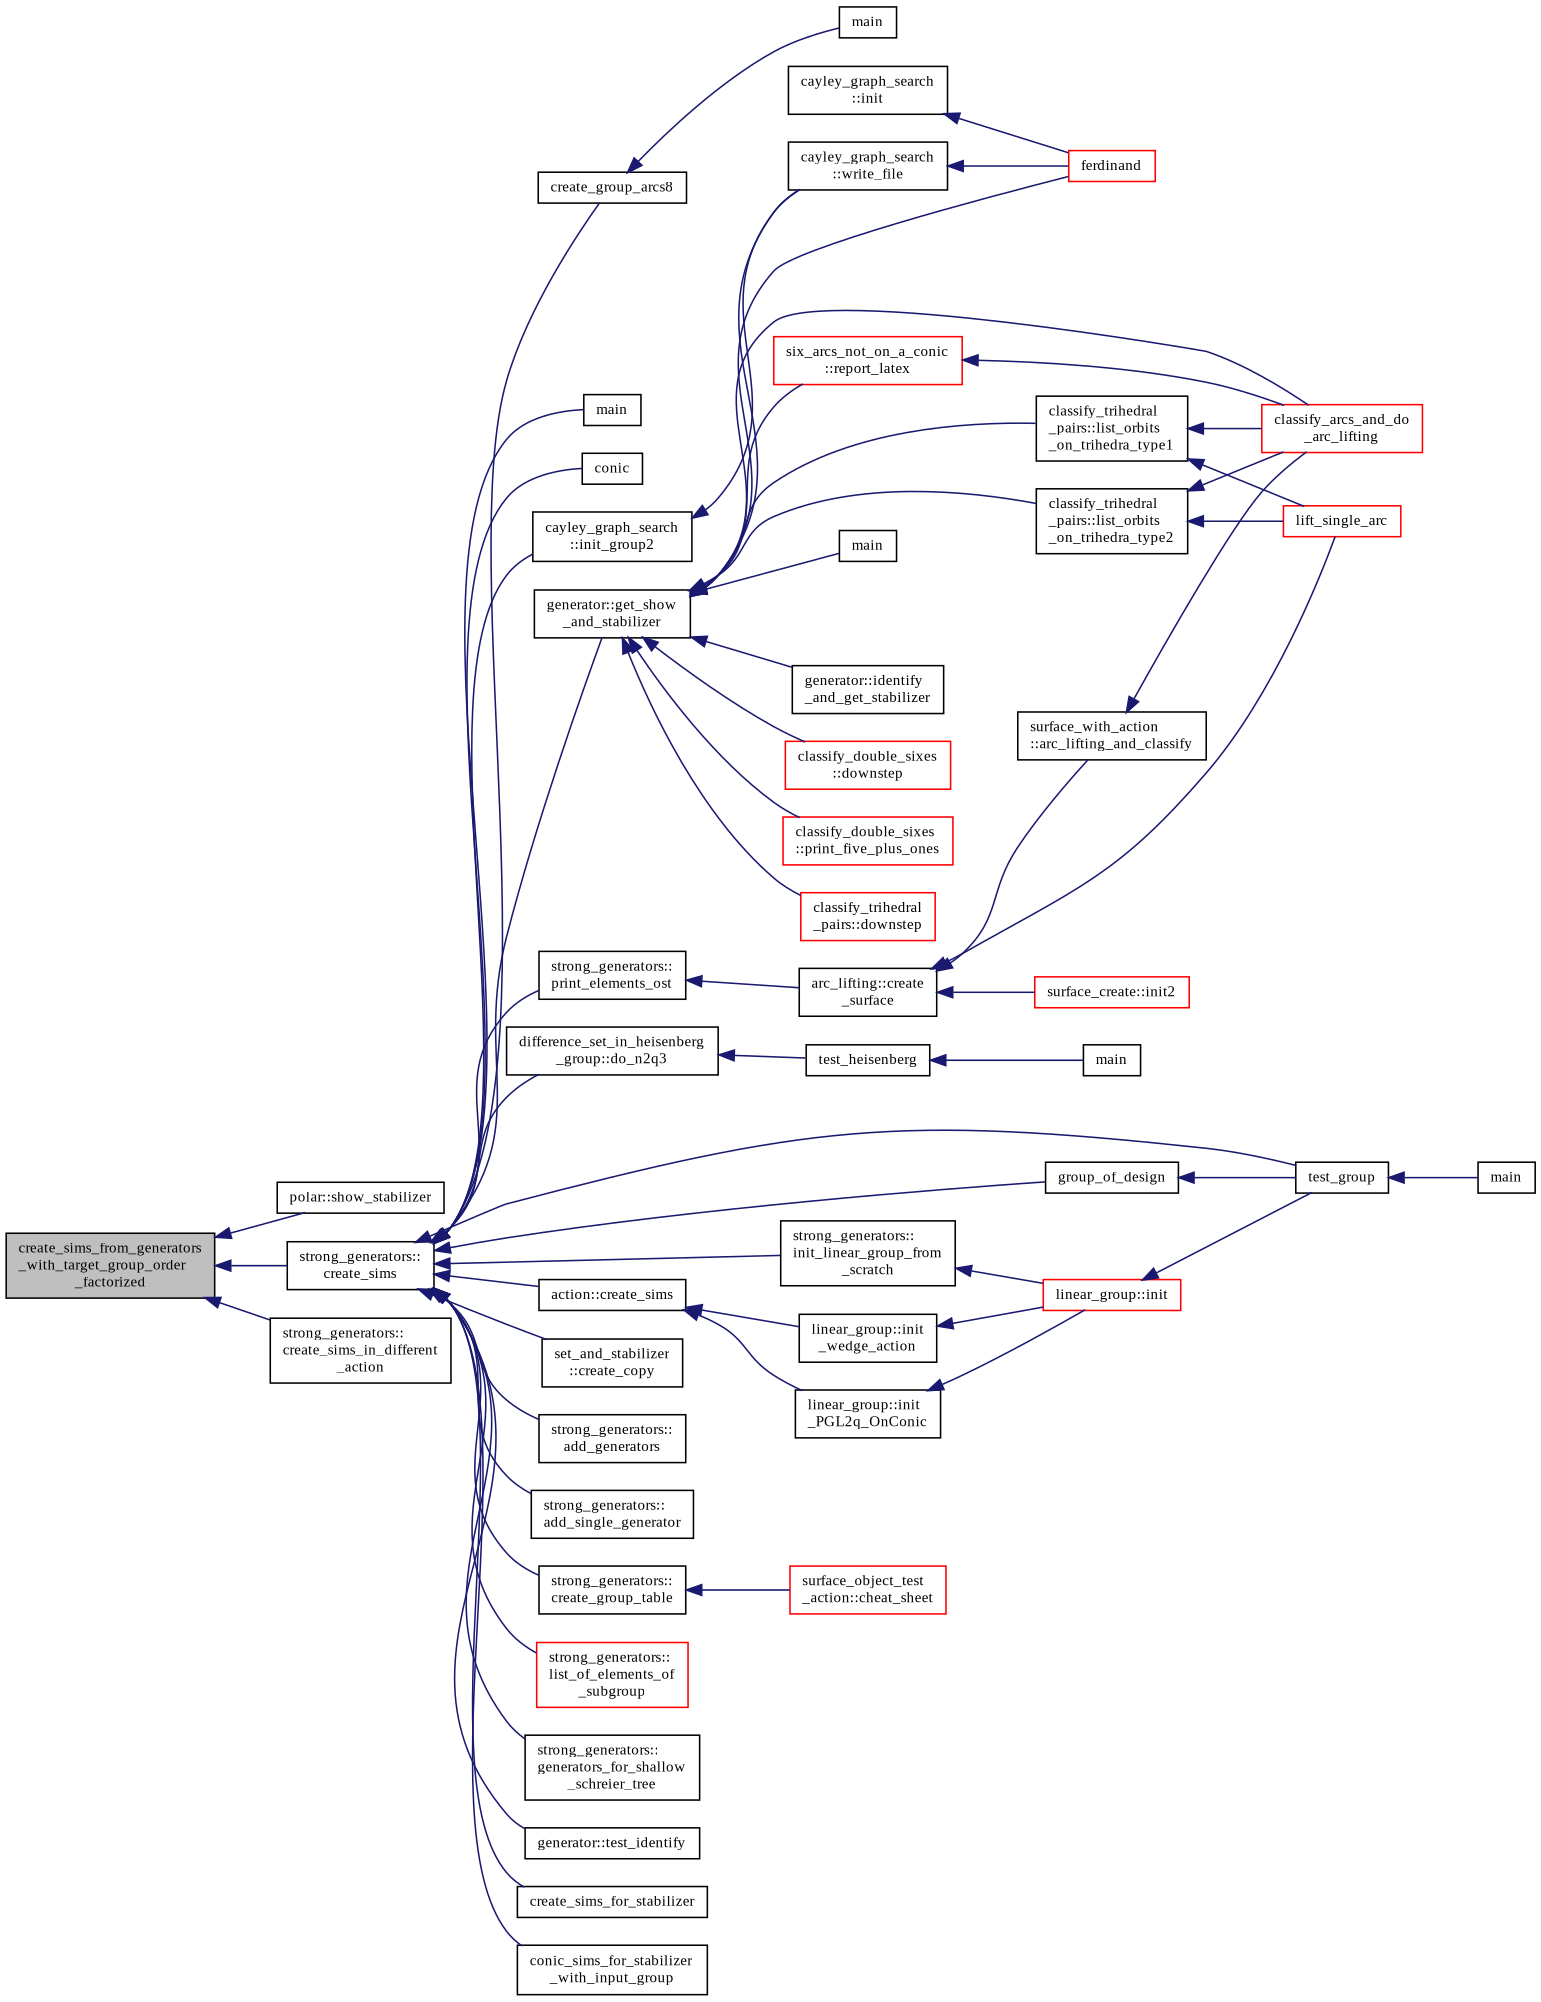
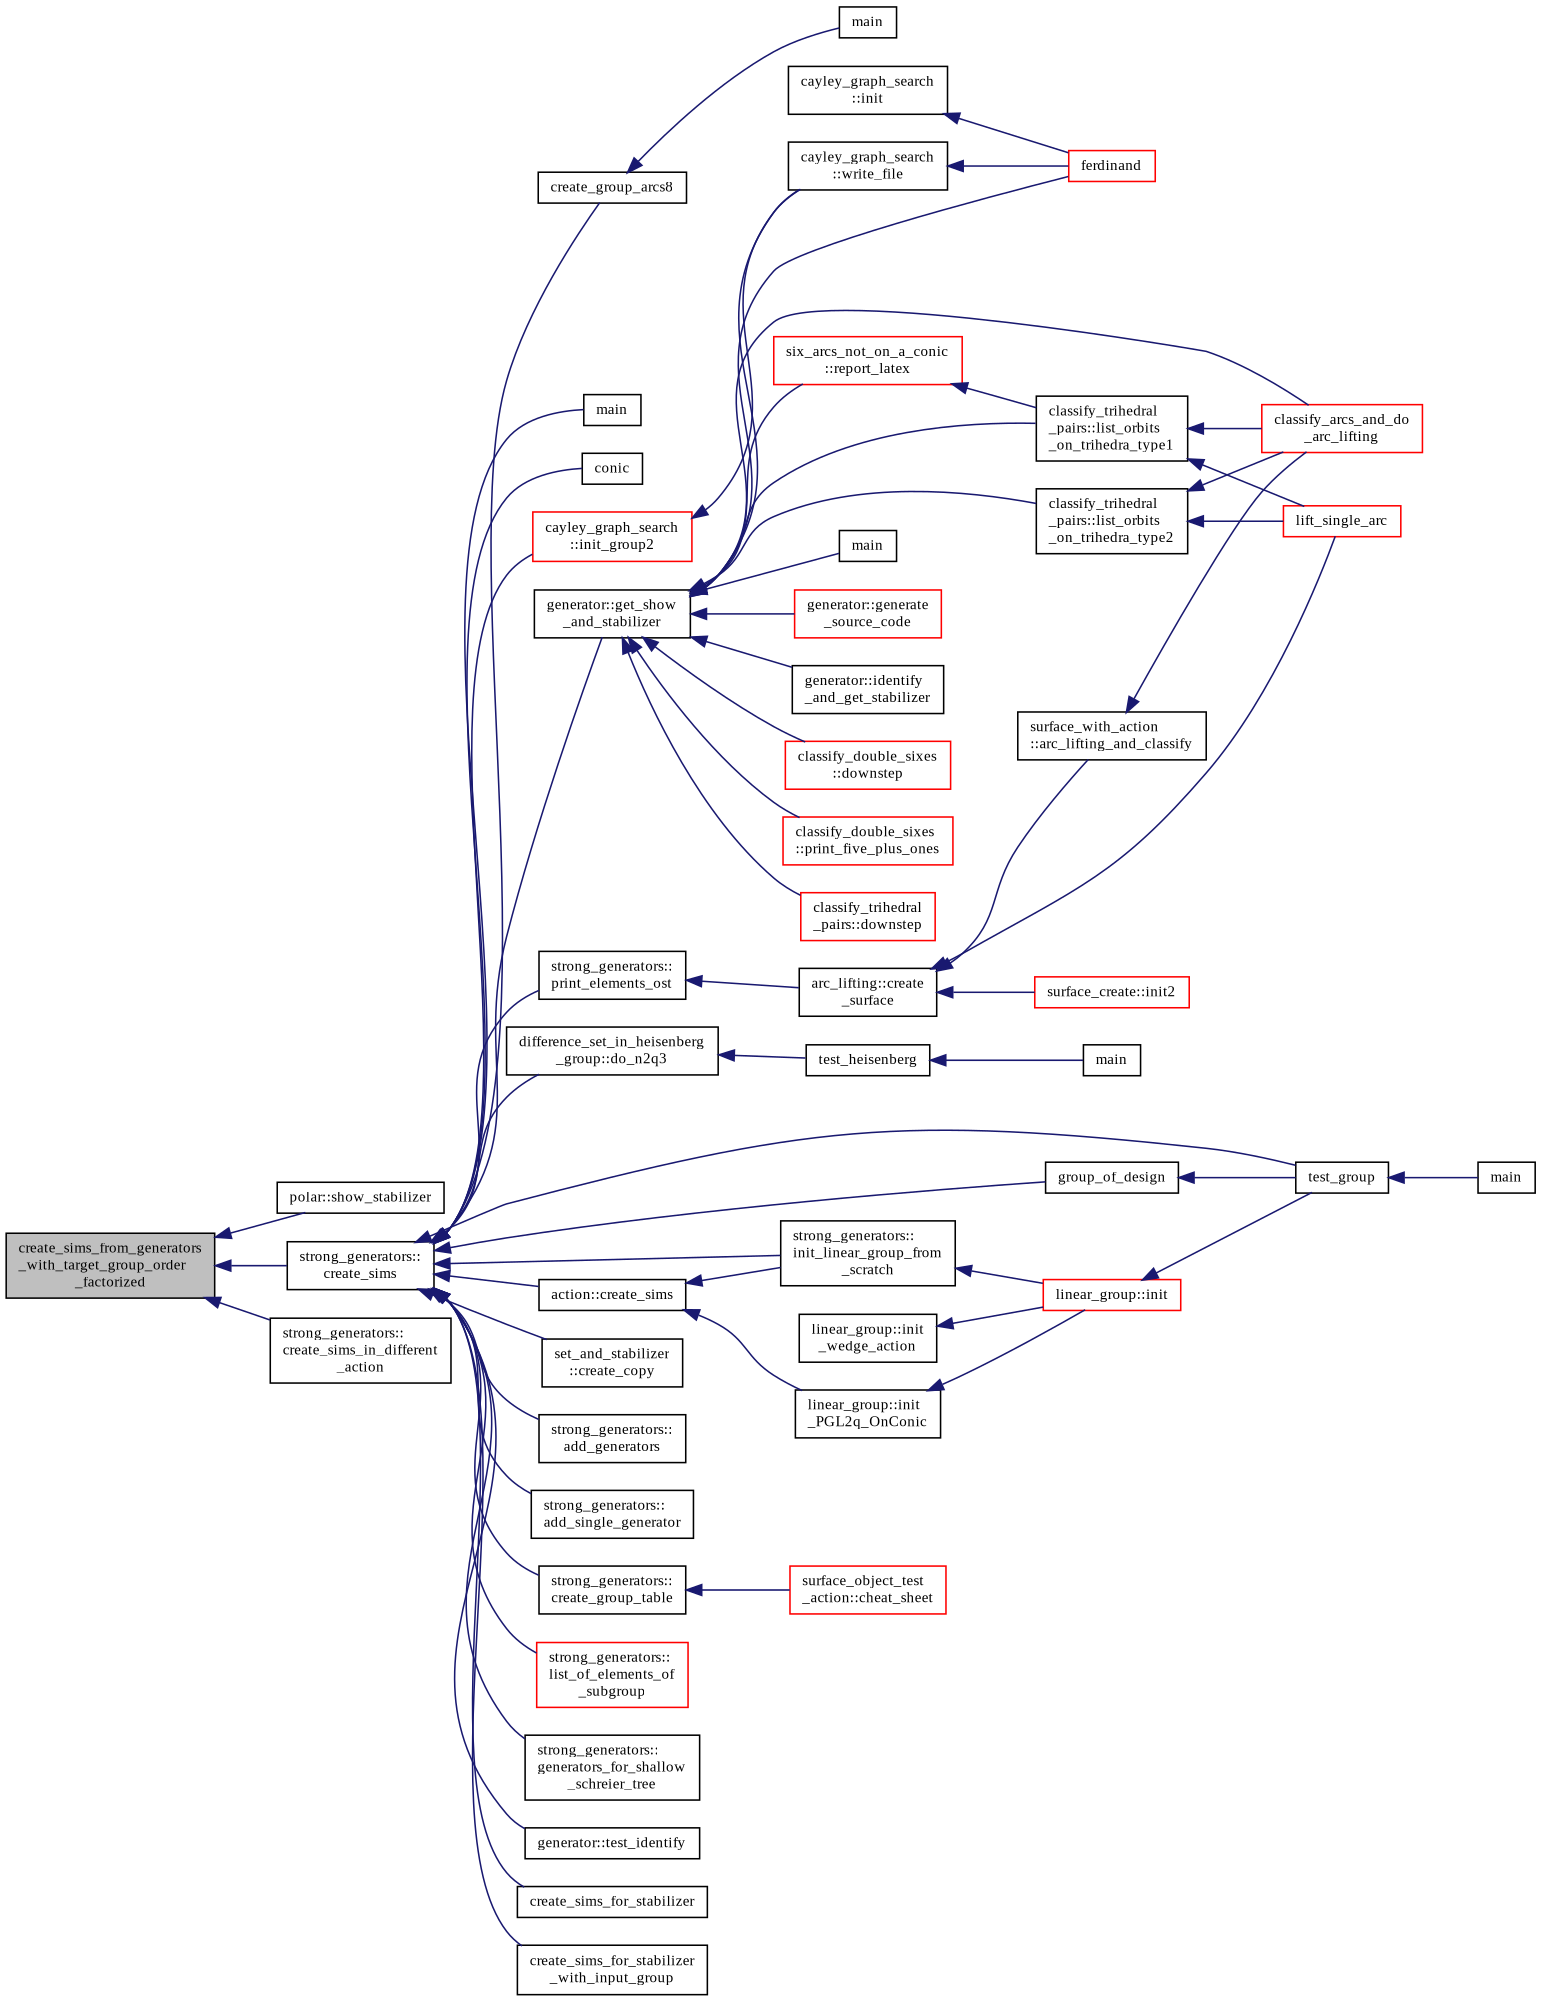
(1133, 371) -> (1002, 398)
(612, 537) -> (612, 537)
none -> (868, 614)
(750, 1318) -> (741, 1274)
(612, 1970) -> (612, 1970)
